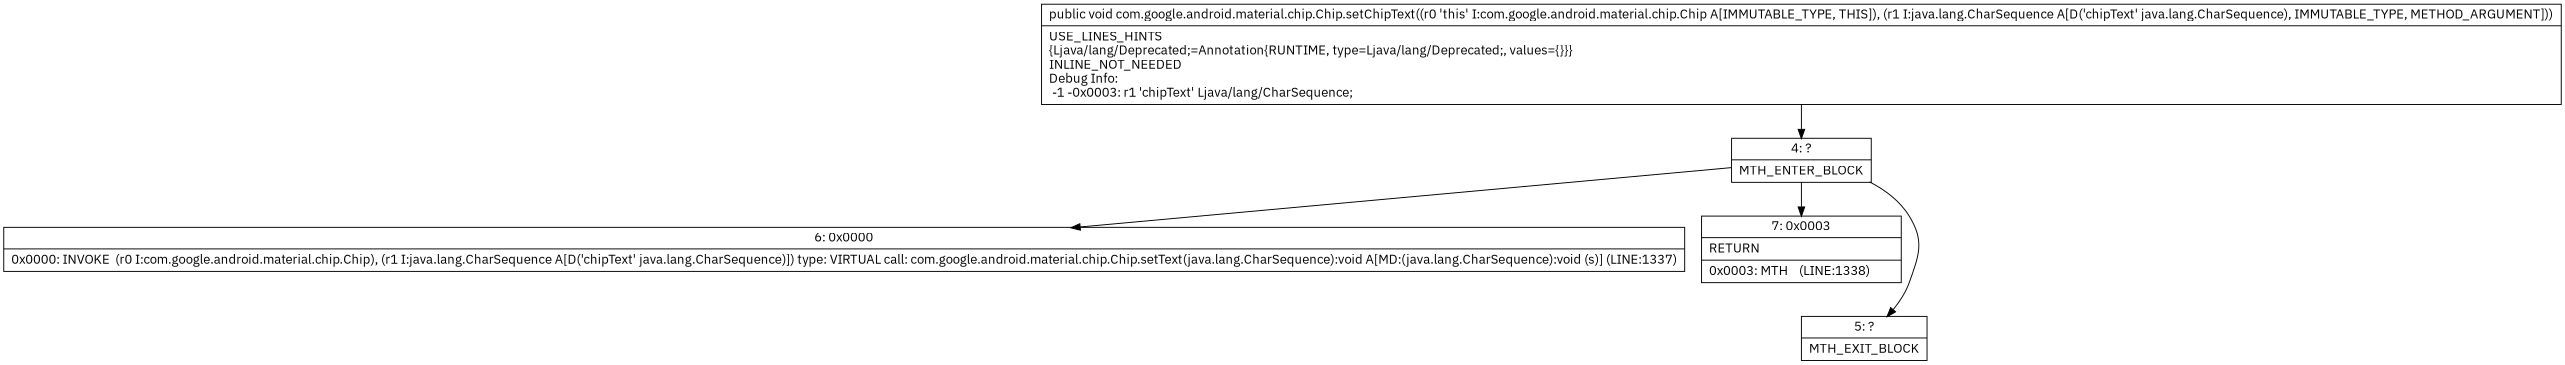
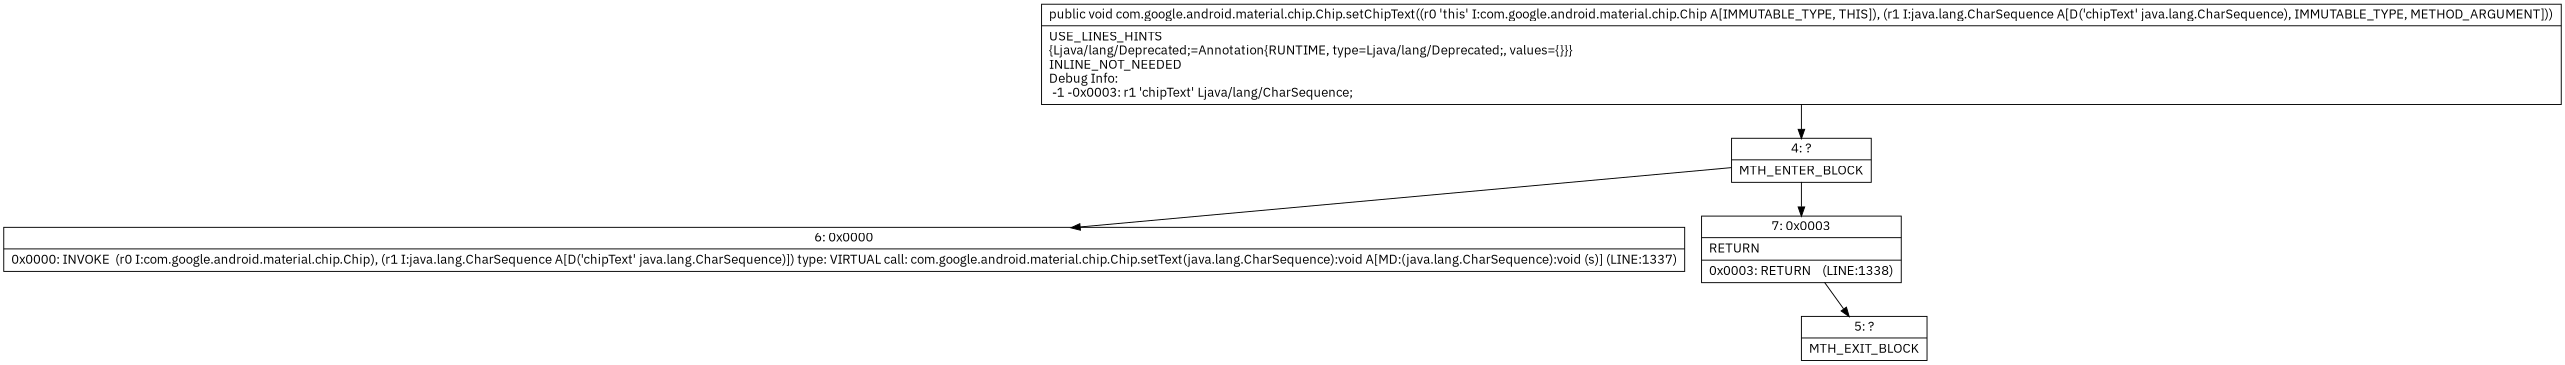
(1918, 238) -> (1834, 296)
(1790, 271) -> (1801, 271)
